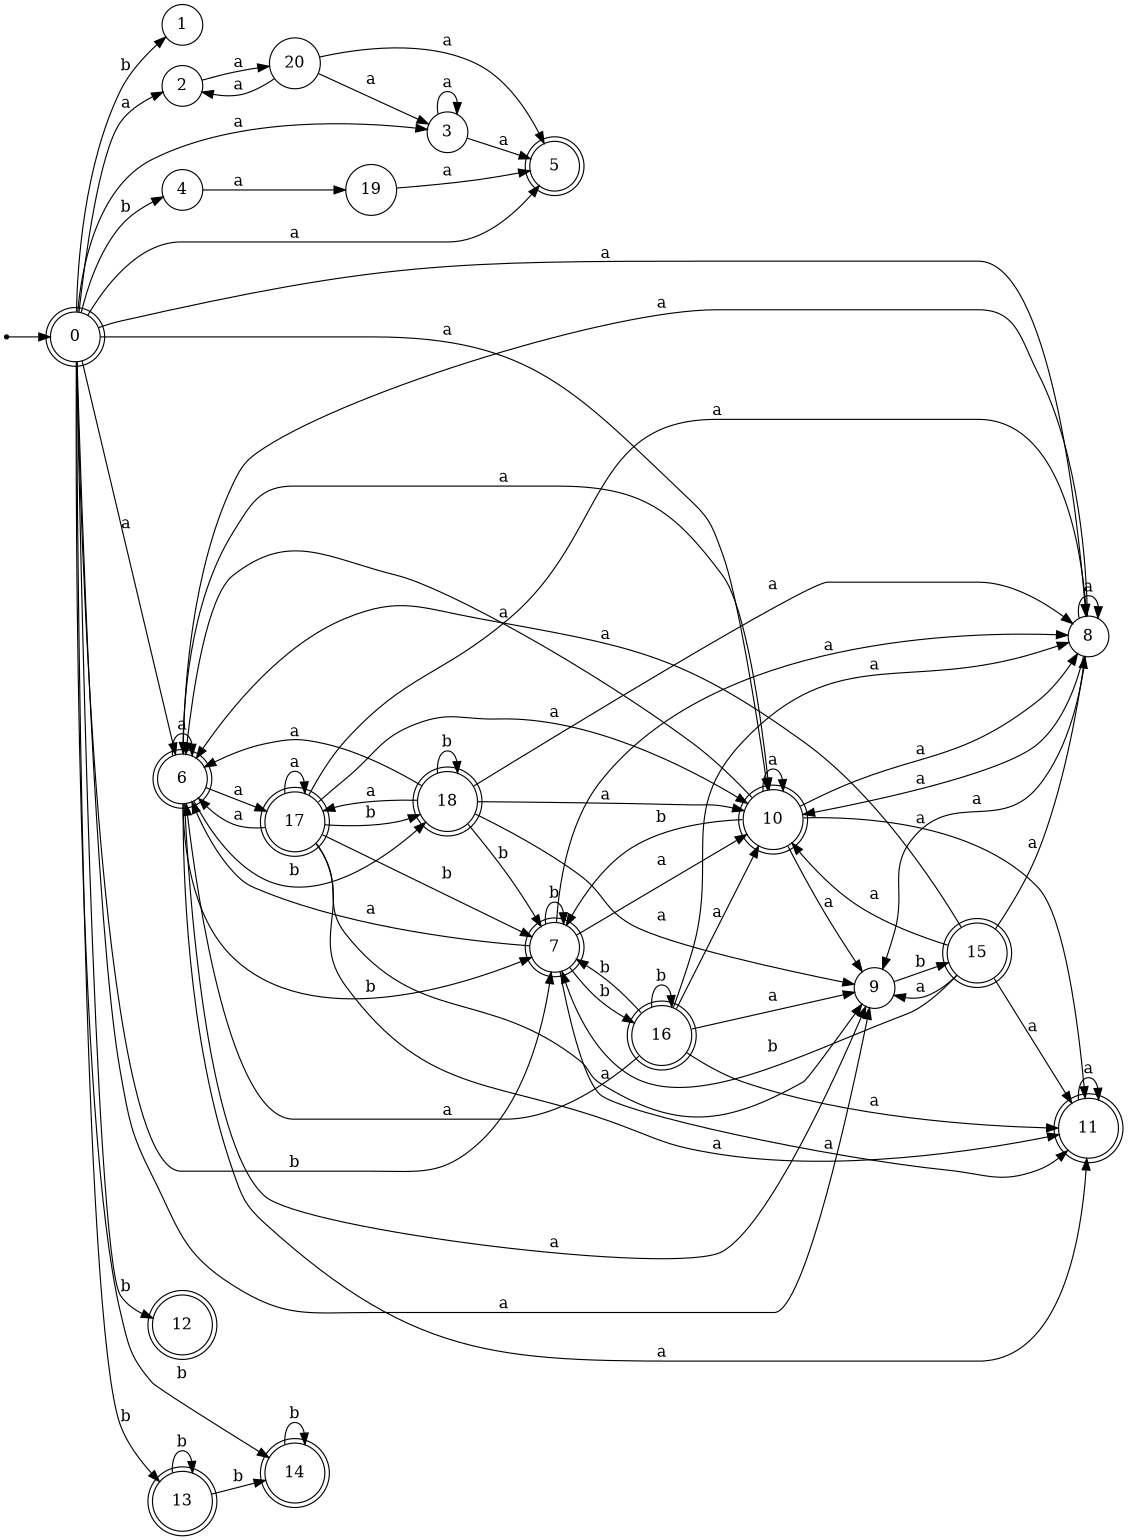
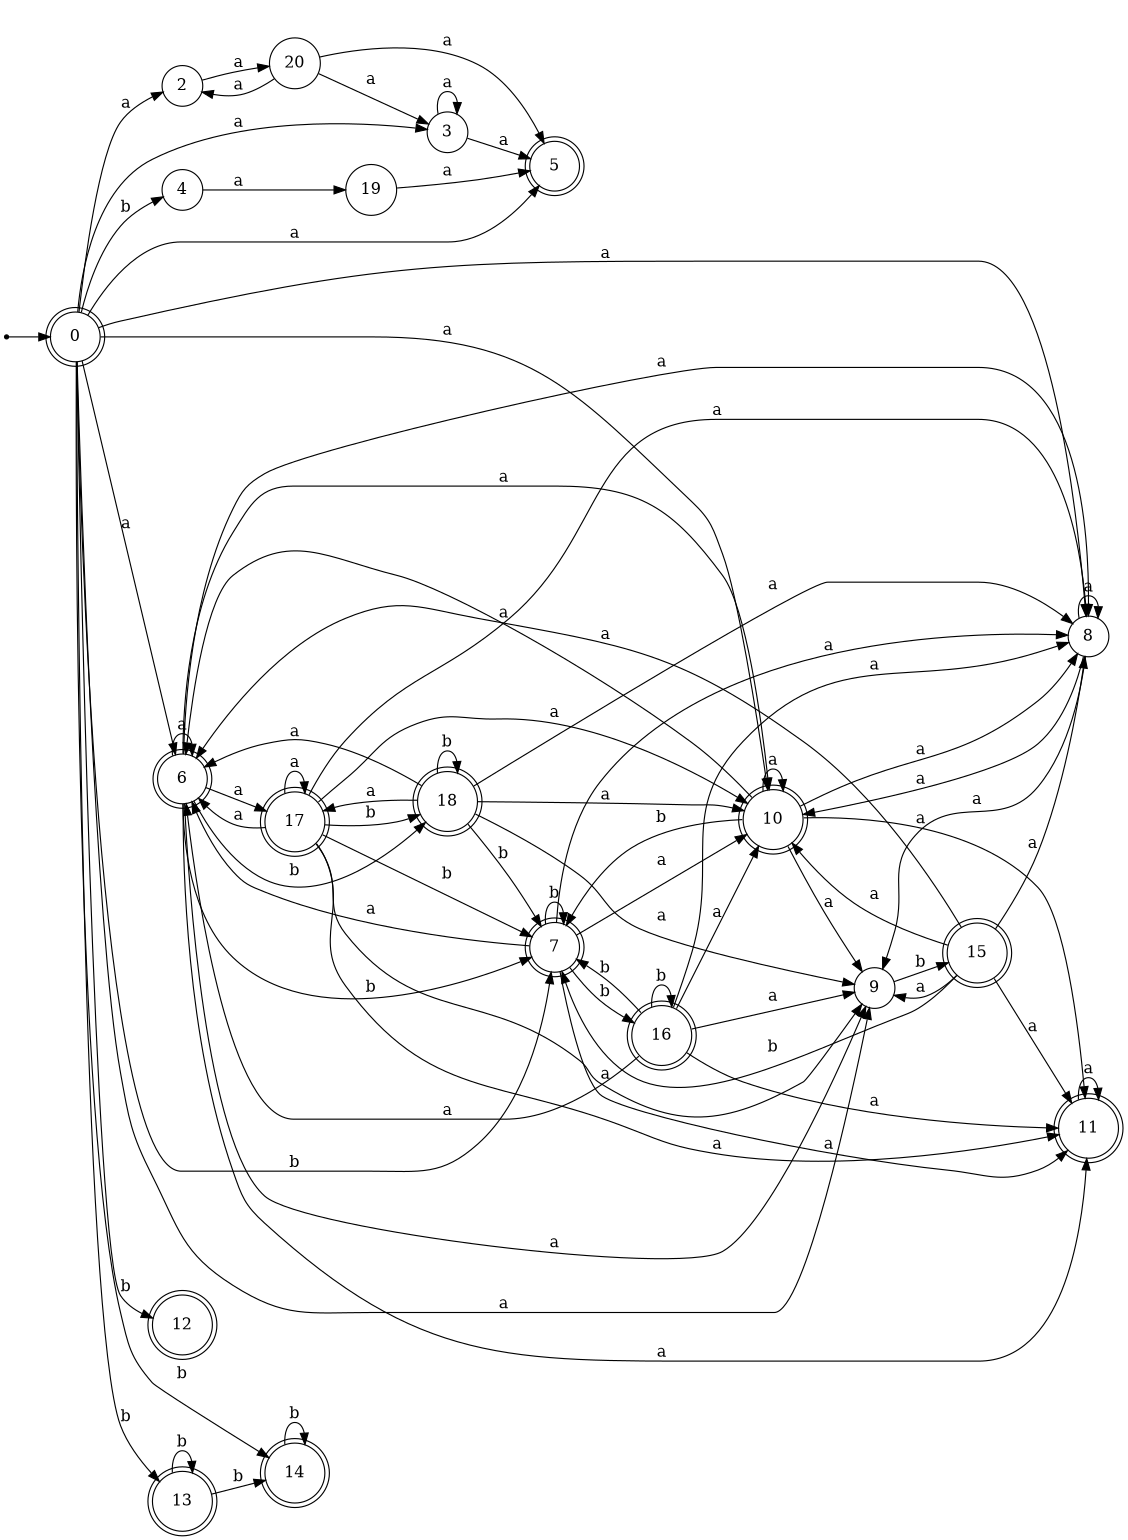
(182, 25) -> none
(625, 321) -> (610, 384)
